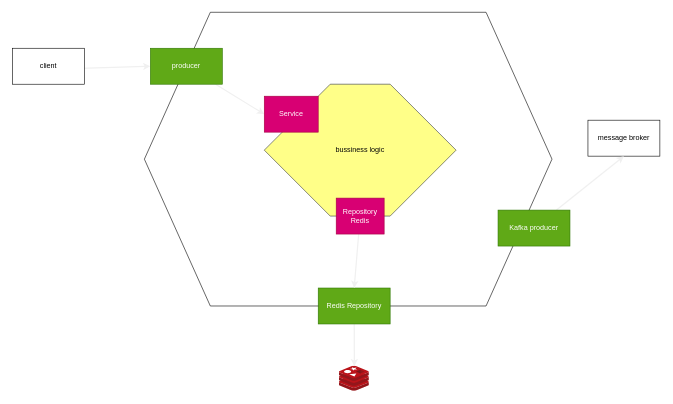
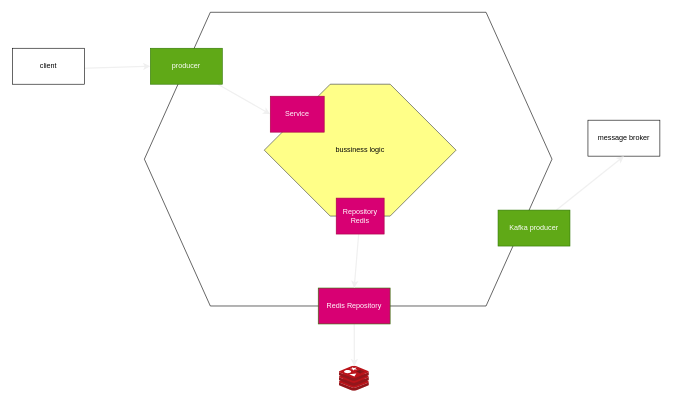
(291, 114) -> (297, 114)
(354, 306) -> (354, 306)
